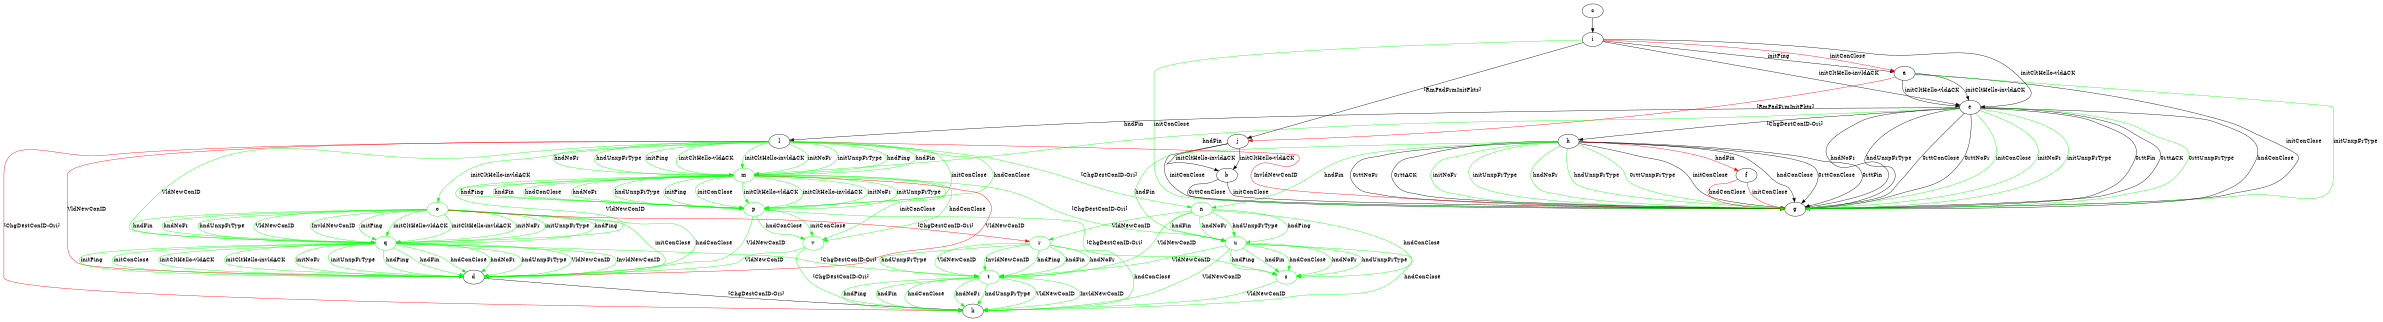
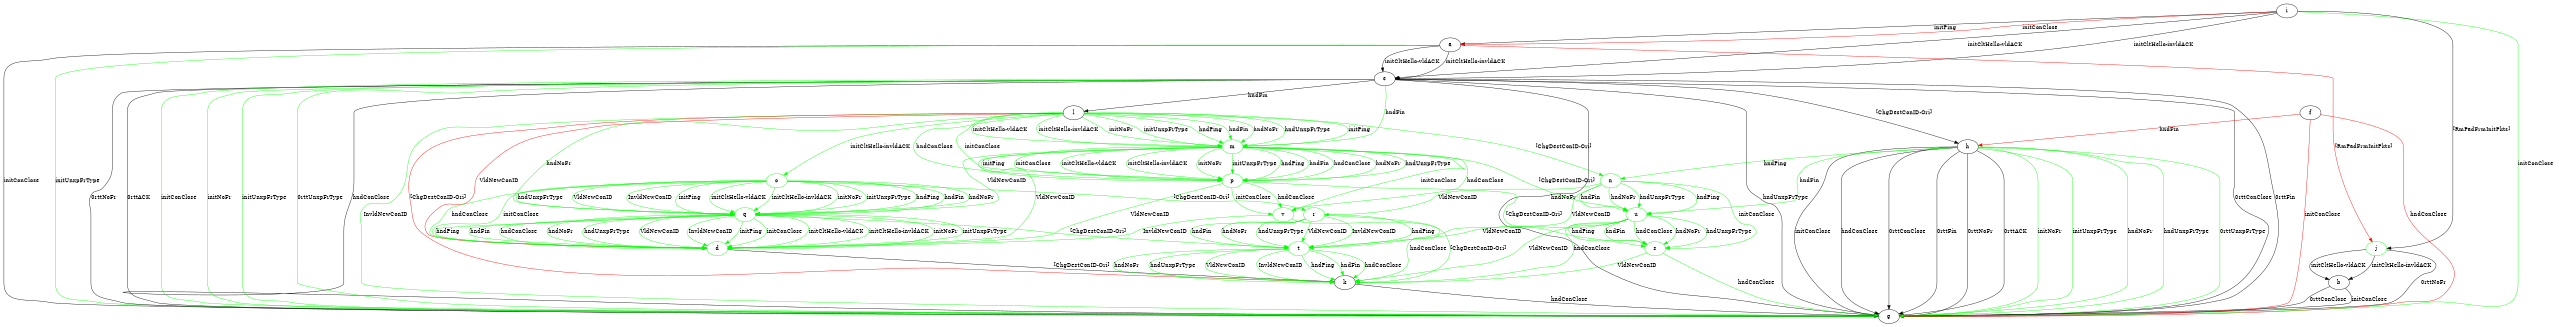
(1593, 11) -> none
(1238, 141) -> (2376, 249)
(1658, 148) -> (2141, 130)
(1262, 164) -> (707, 300)
(1188, 175) -> (2435, 283)
(1335, 175) -> (1776, 164)
(182, 192) -> (560, 164)
(737, 219) -> (1045, 192)
(1423, 243) -> (1758, 215)
(766, 260) -> (1166, 232)
(872, 260) -> (1036, 197)
(474, 277) -> (717, 249)
none -> (1764, 299)
none -> (1614, 306)
